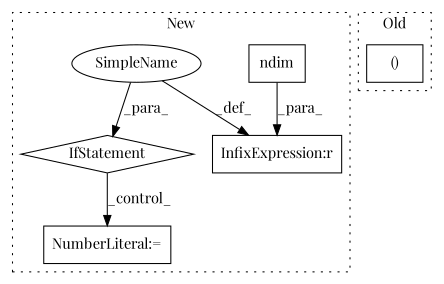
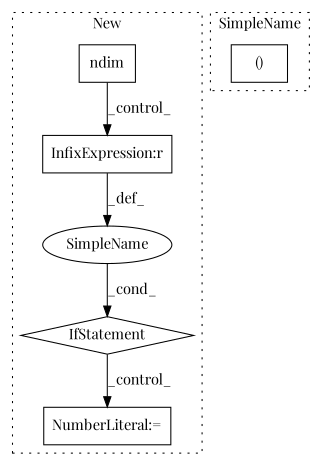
(395, 24) -> (260, 24)
(201, 105) -> (107, 194)
(146, 109) -> (132, 290)
(301, 109) -> (140, 109)
